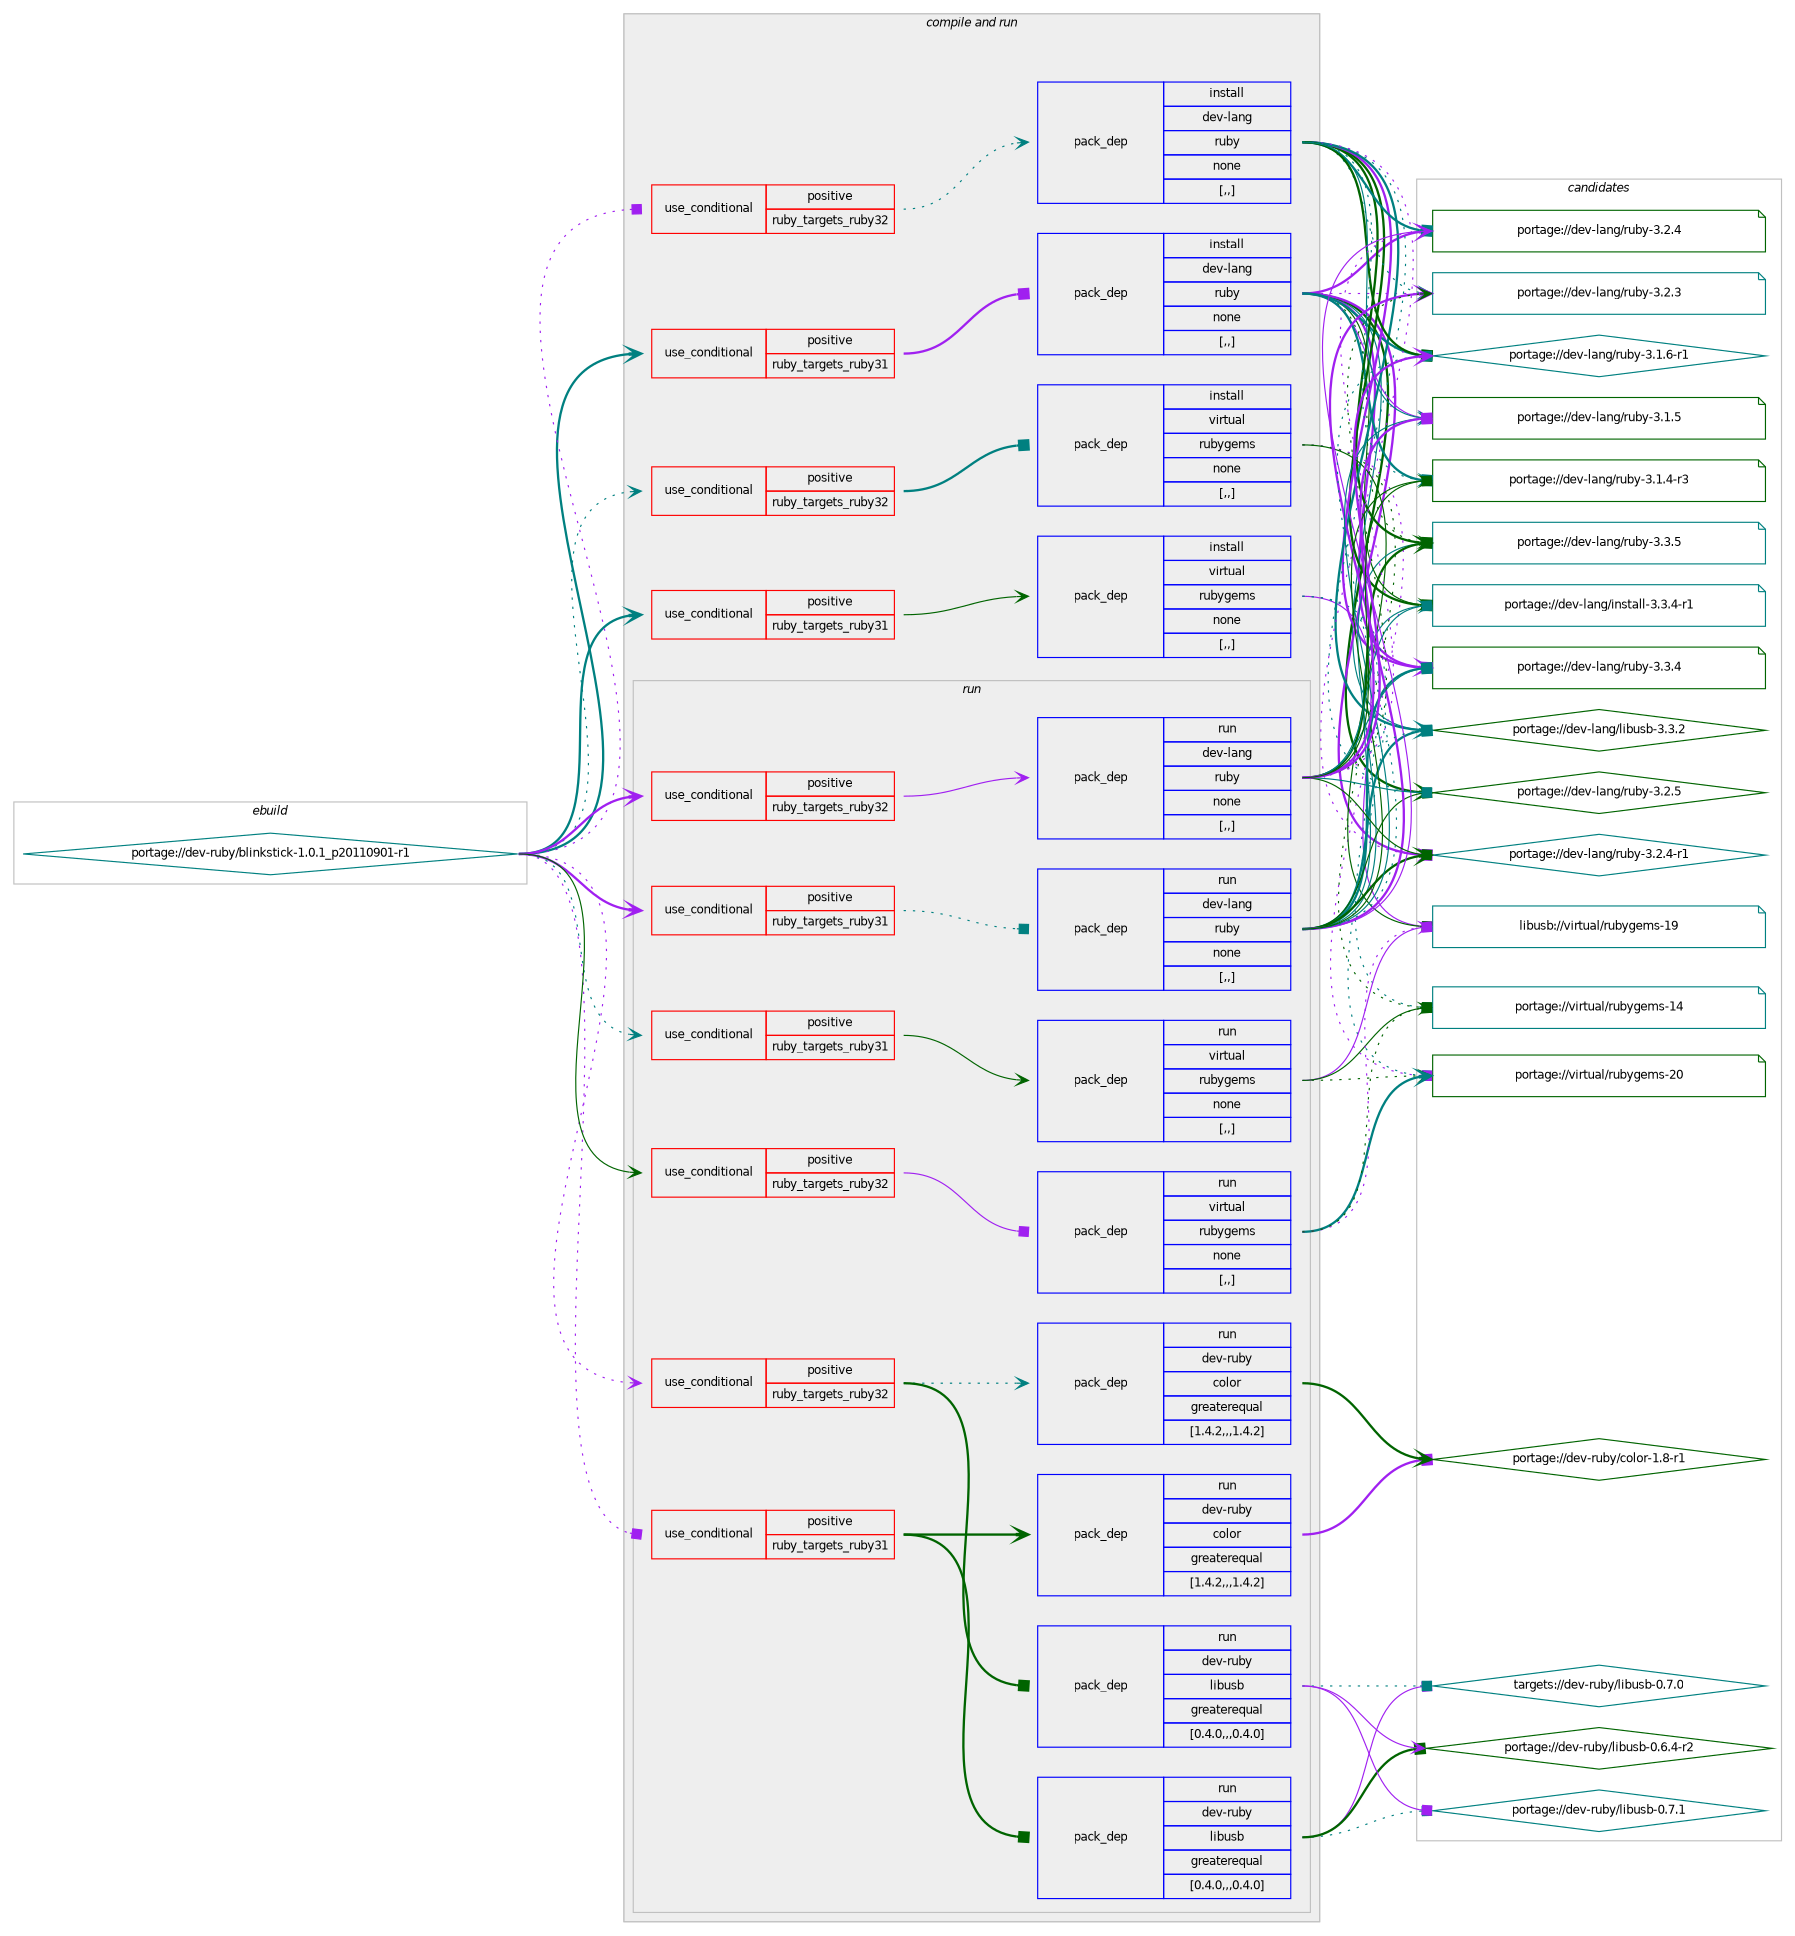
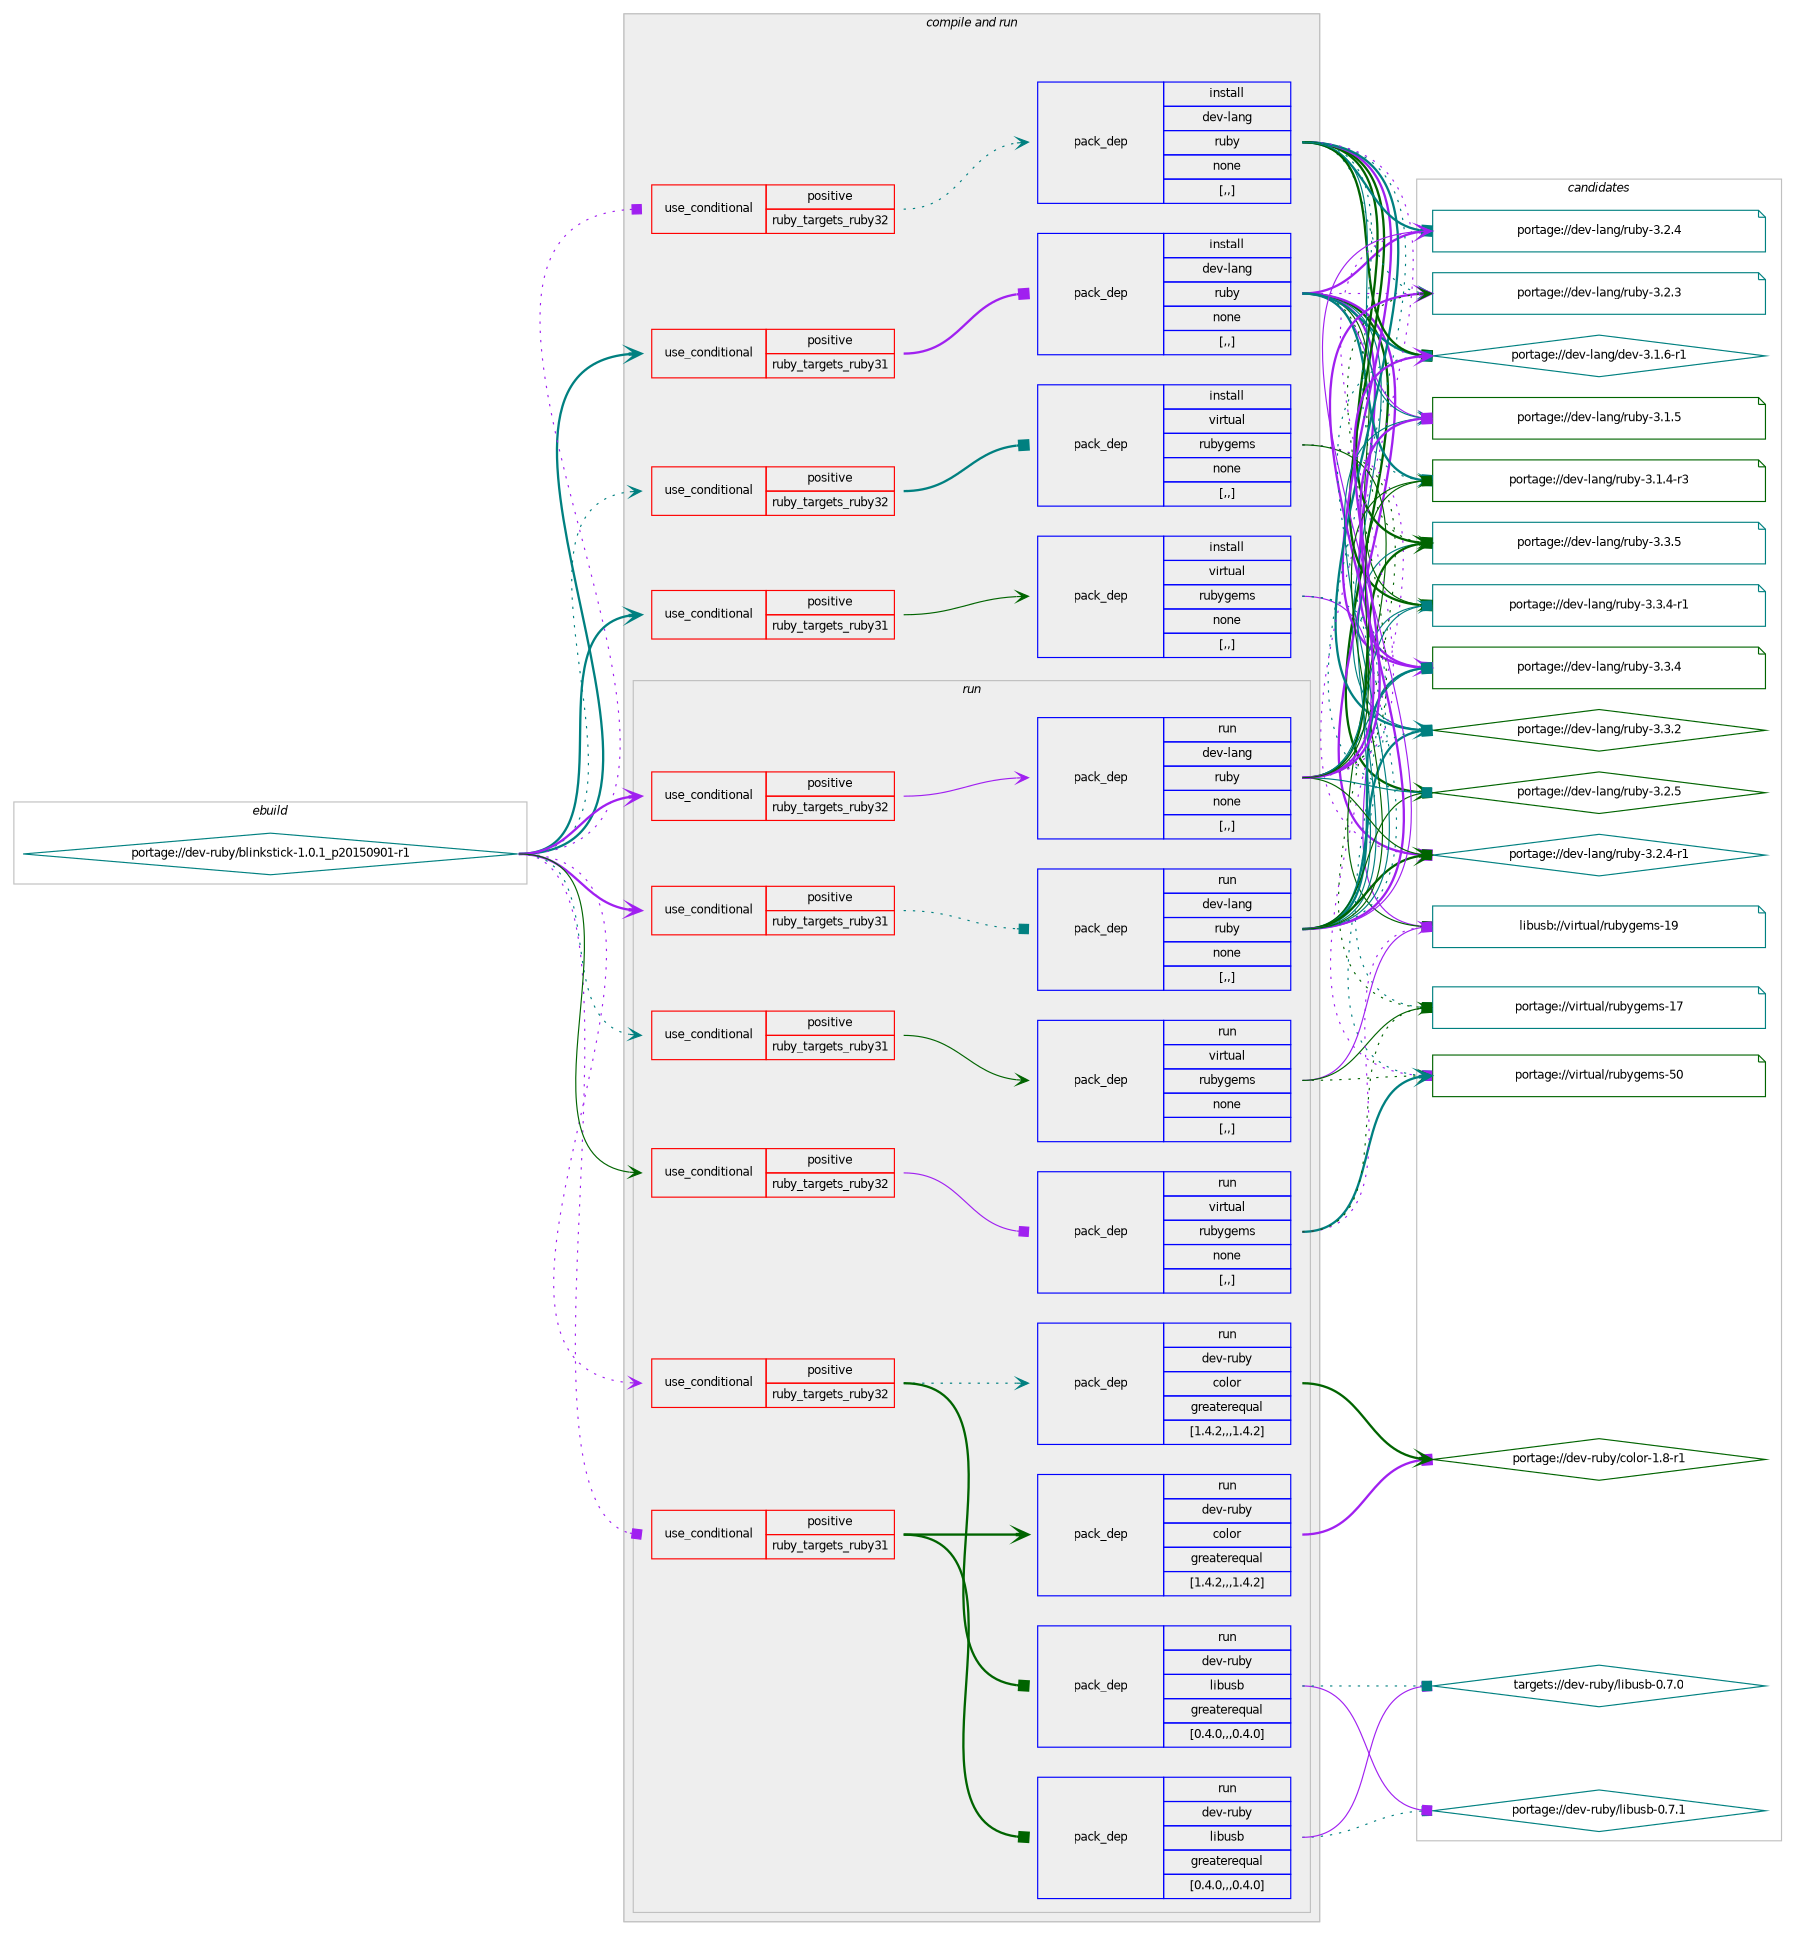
(1599, 231) -> (1599, 231)
(1599, 356) -> (1599, 356)
(1599, 606) -> (1599, 606)
(1599, 730) -> (1599, 730)
(270, 854) -> (270, 854)
(1599, 1008) -> (1599, 1008)
(1599, 1076) -> (1599, 1076)
(1599, 1748) -> none
